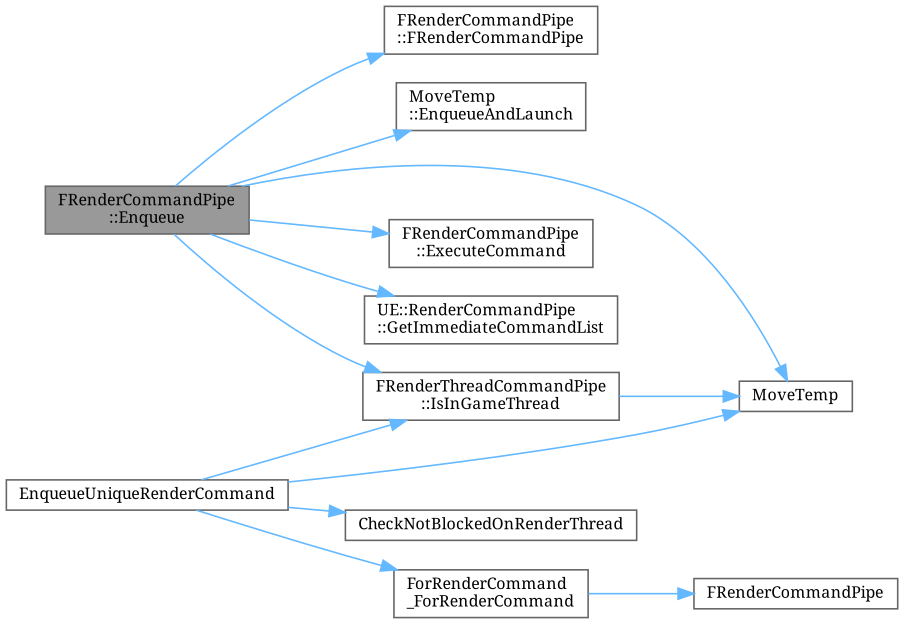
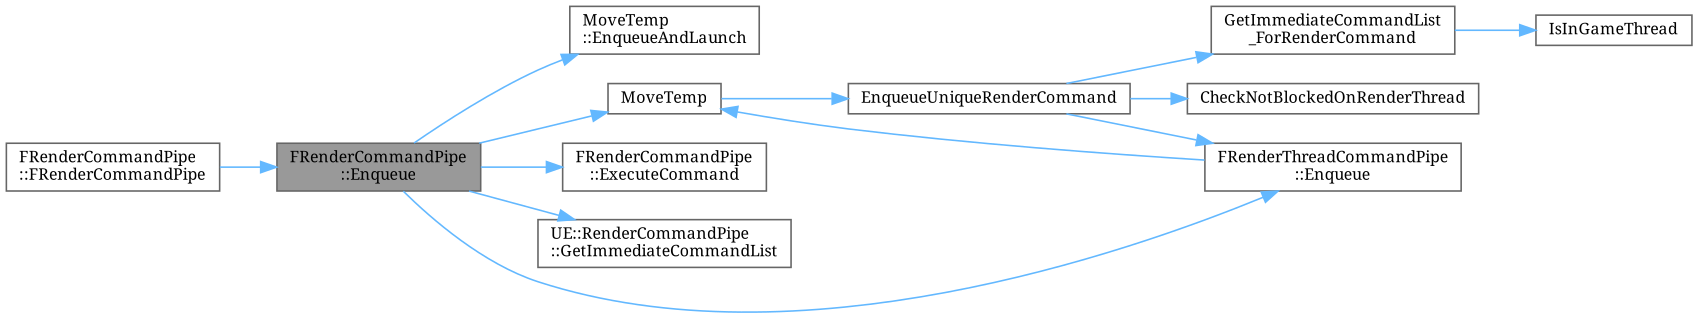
(267, 115) -> (240, 167)
(491, 396) -> (1333, 167)
(507, 455) -> (777, 99)
(491, 594) -> (1333, 30)
(796, 594) -> (1614, 30)
